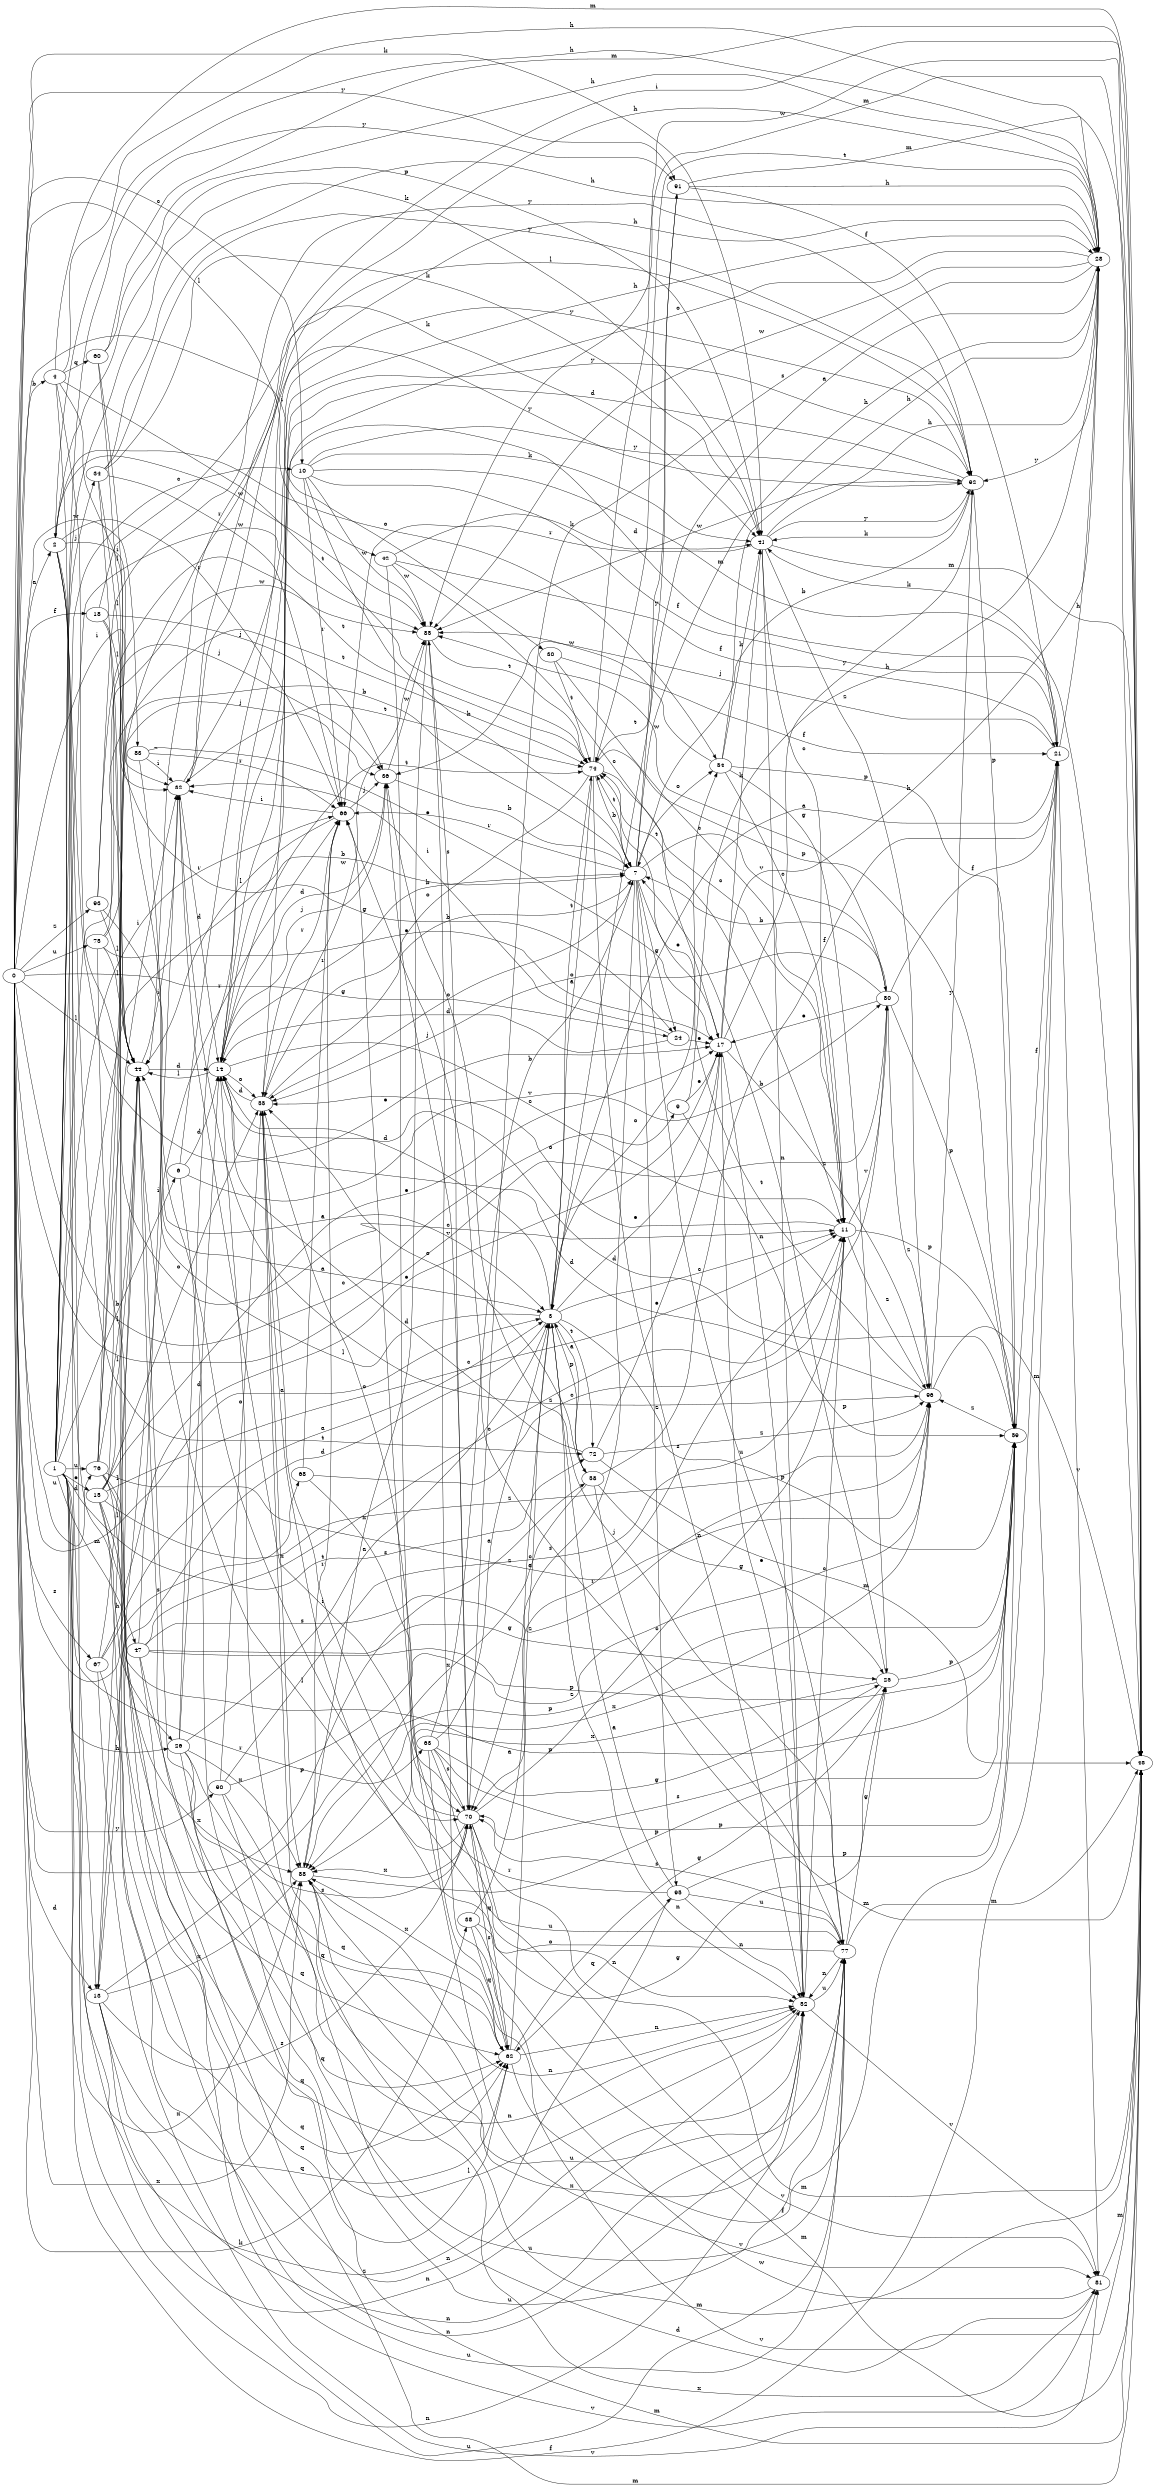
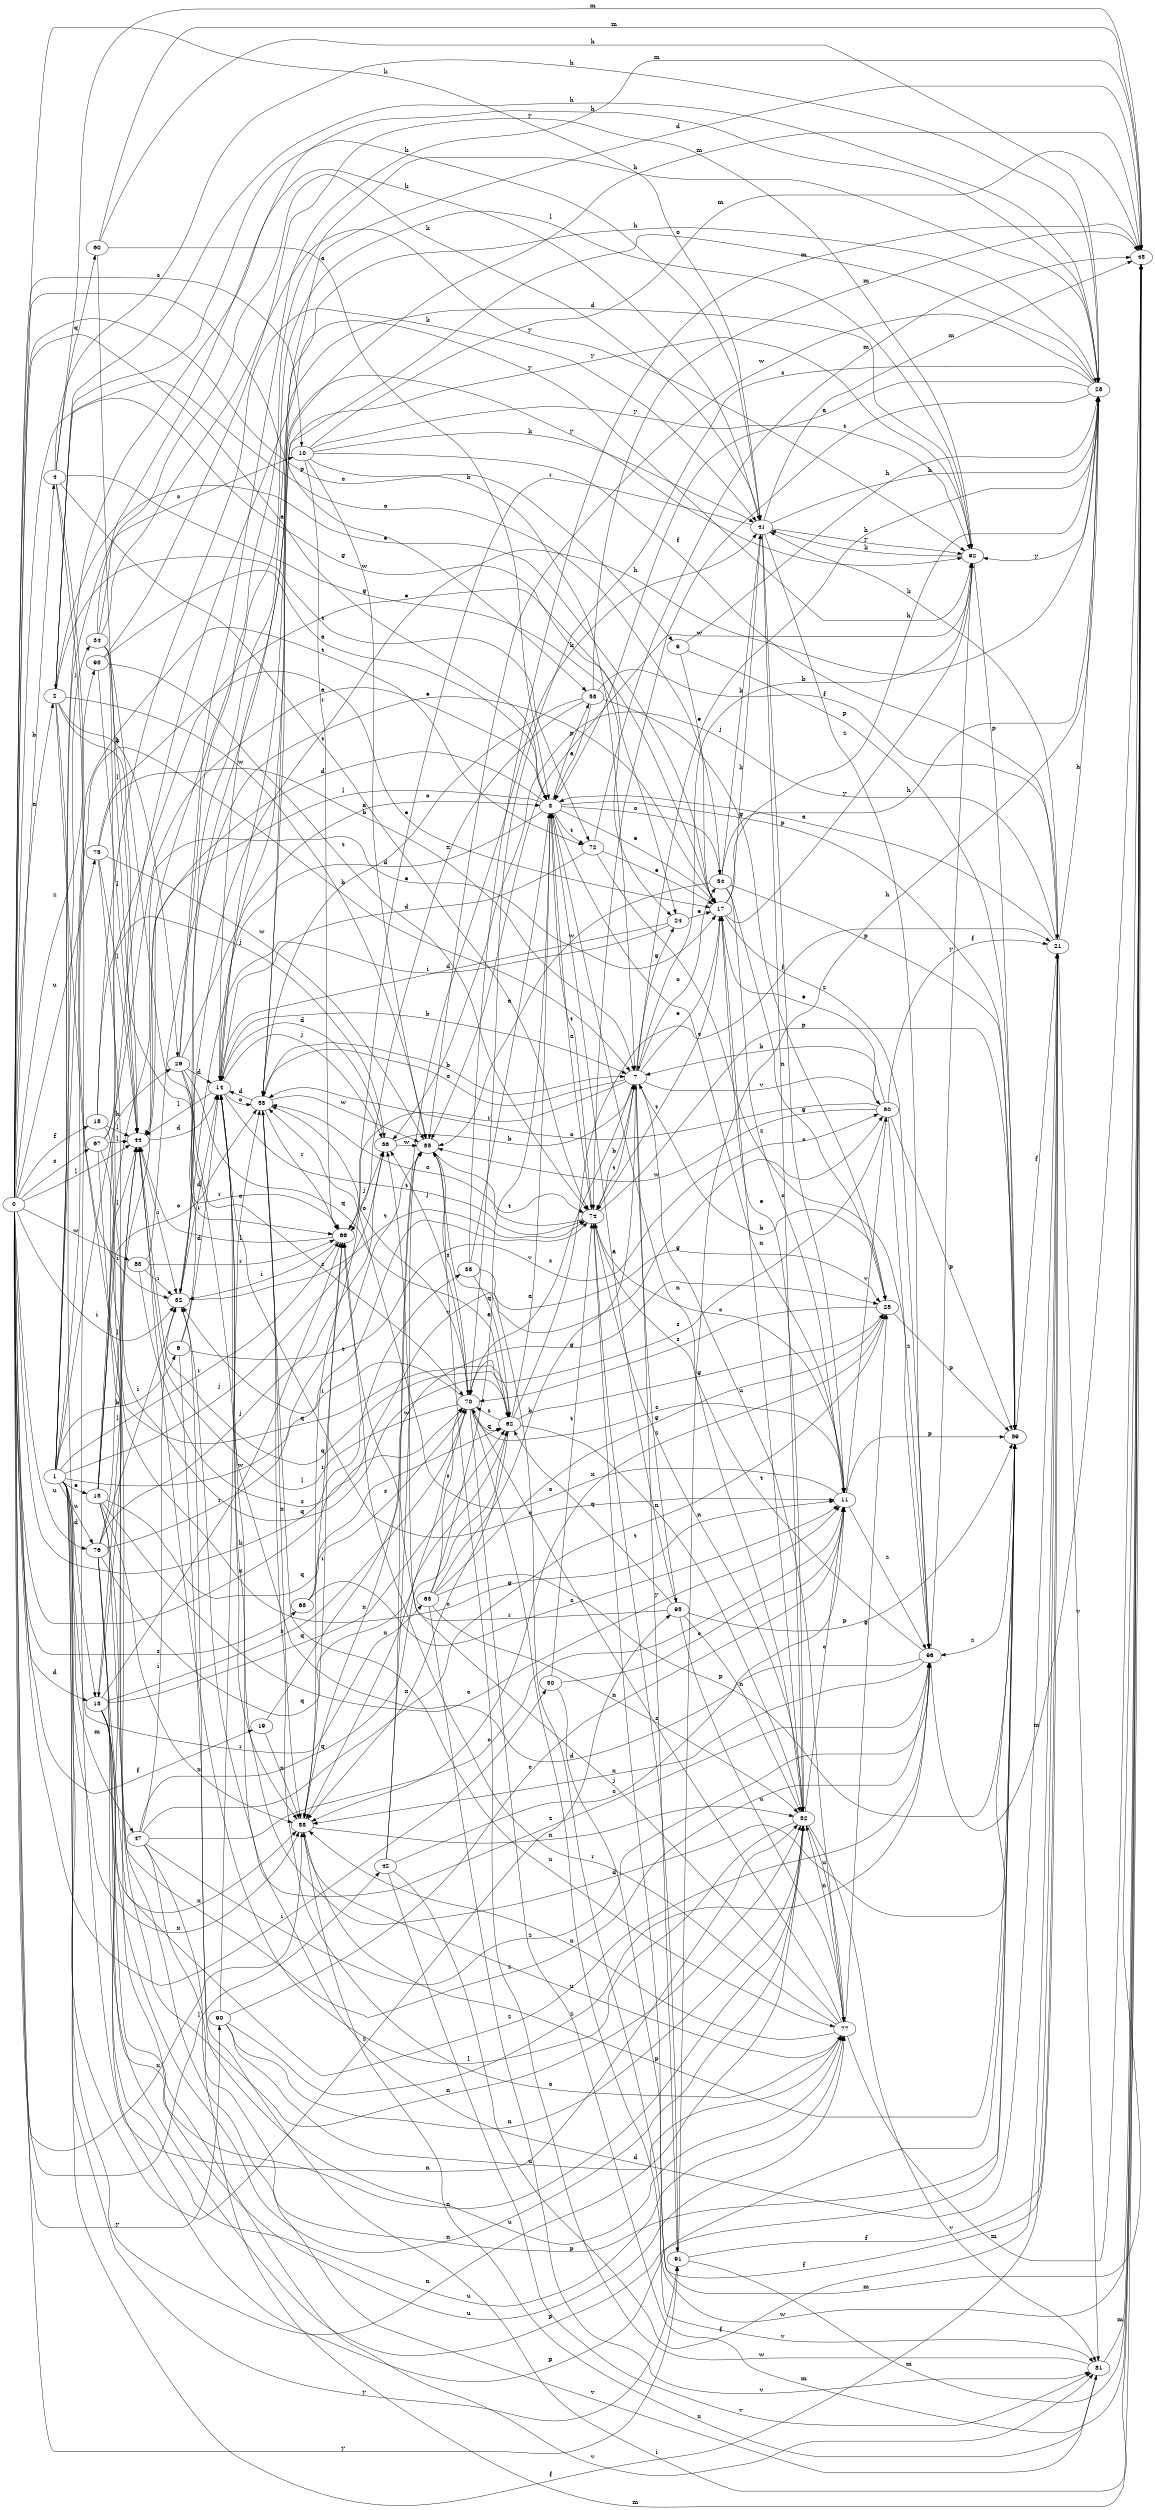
(407, 172) -> (407, 151)
none -> (262, 1726)
